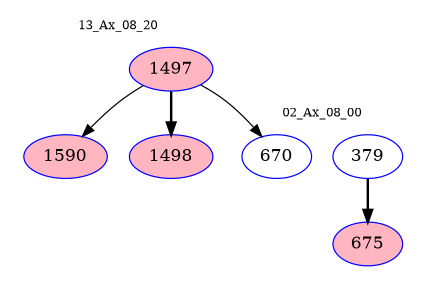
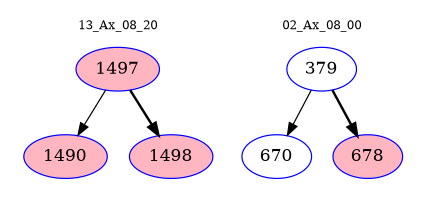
(239, 113) -> (302, 107)
(66, 157) -> (66, 157)
(368, 244) -> (368, 157)
